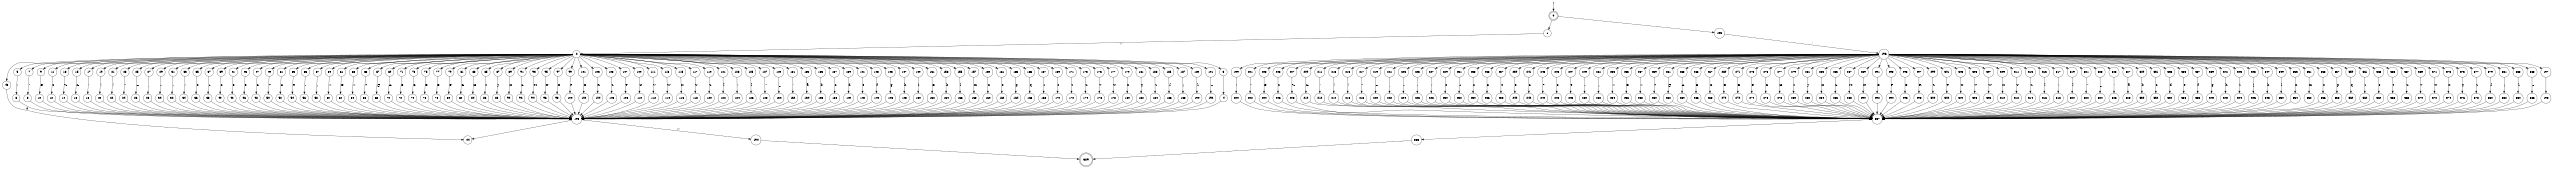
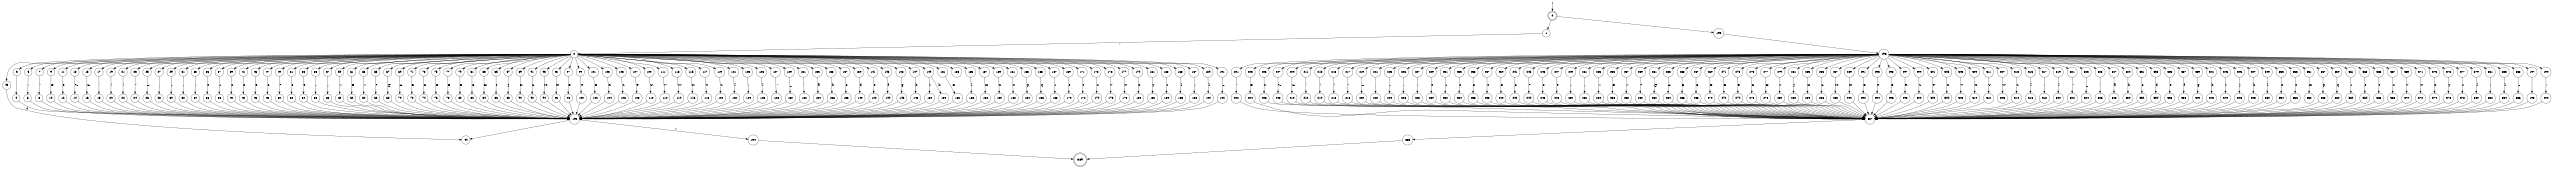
(946, 84) -> (936, 84)
(1940, 112) -> none
